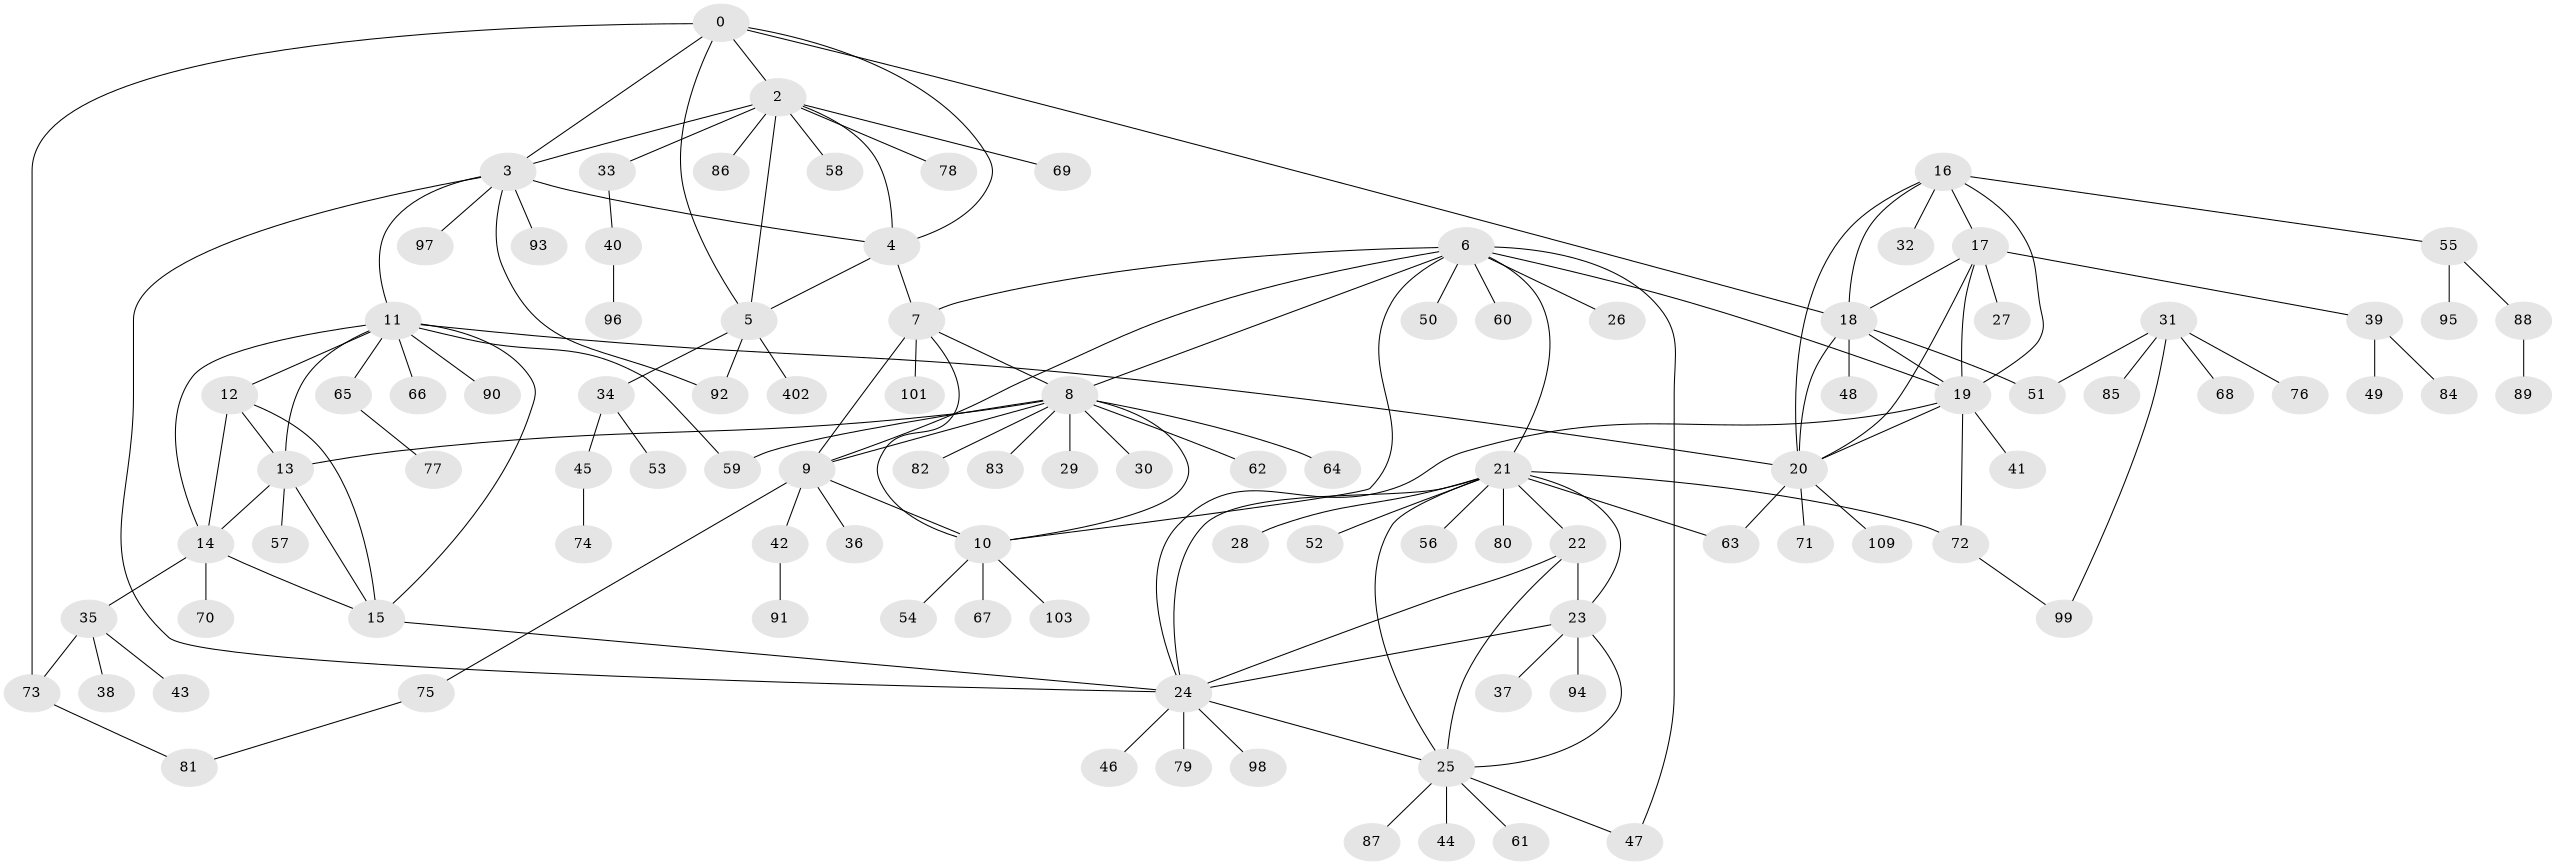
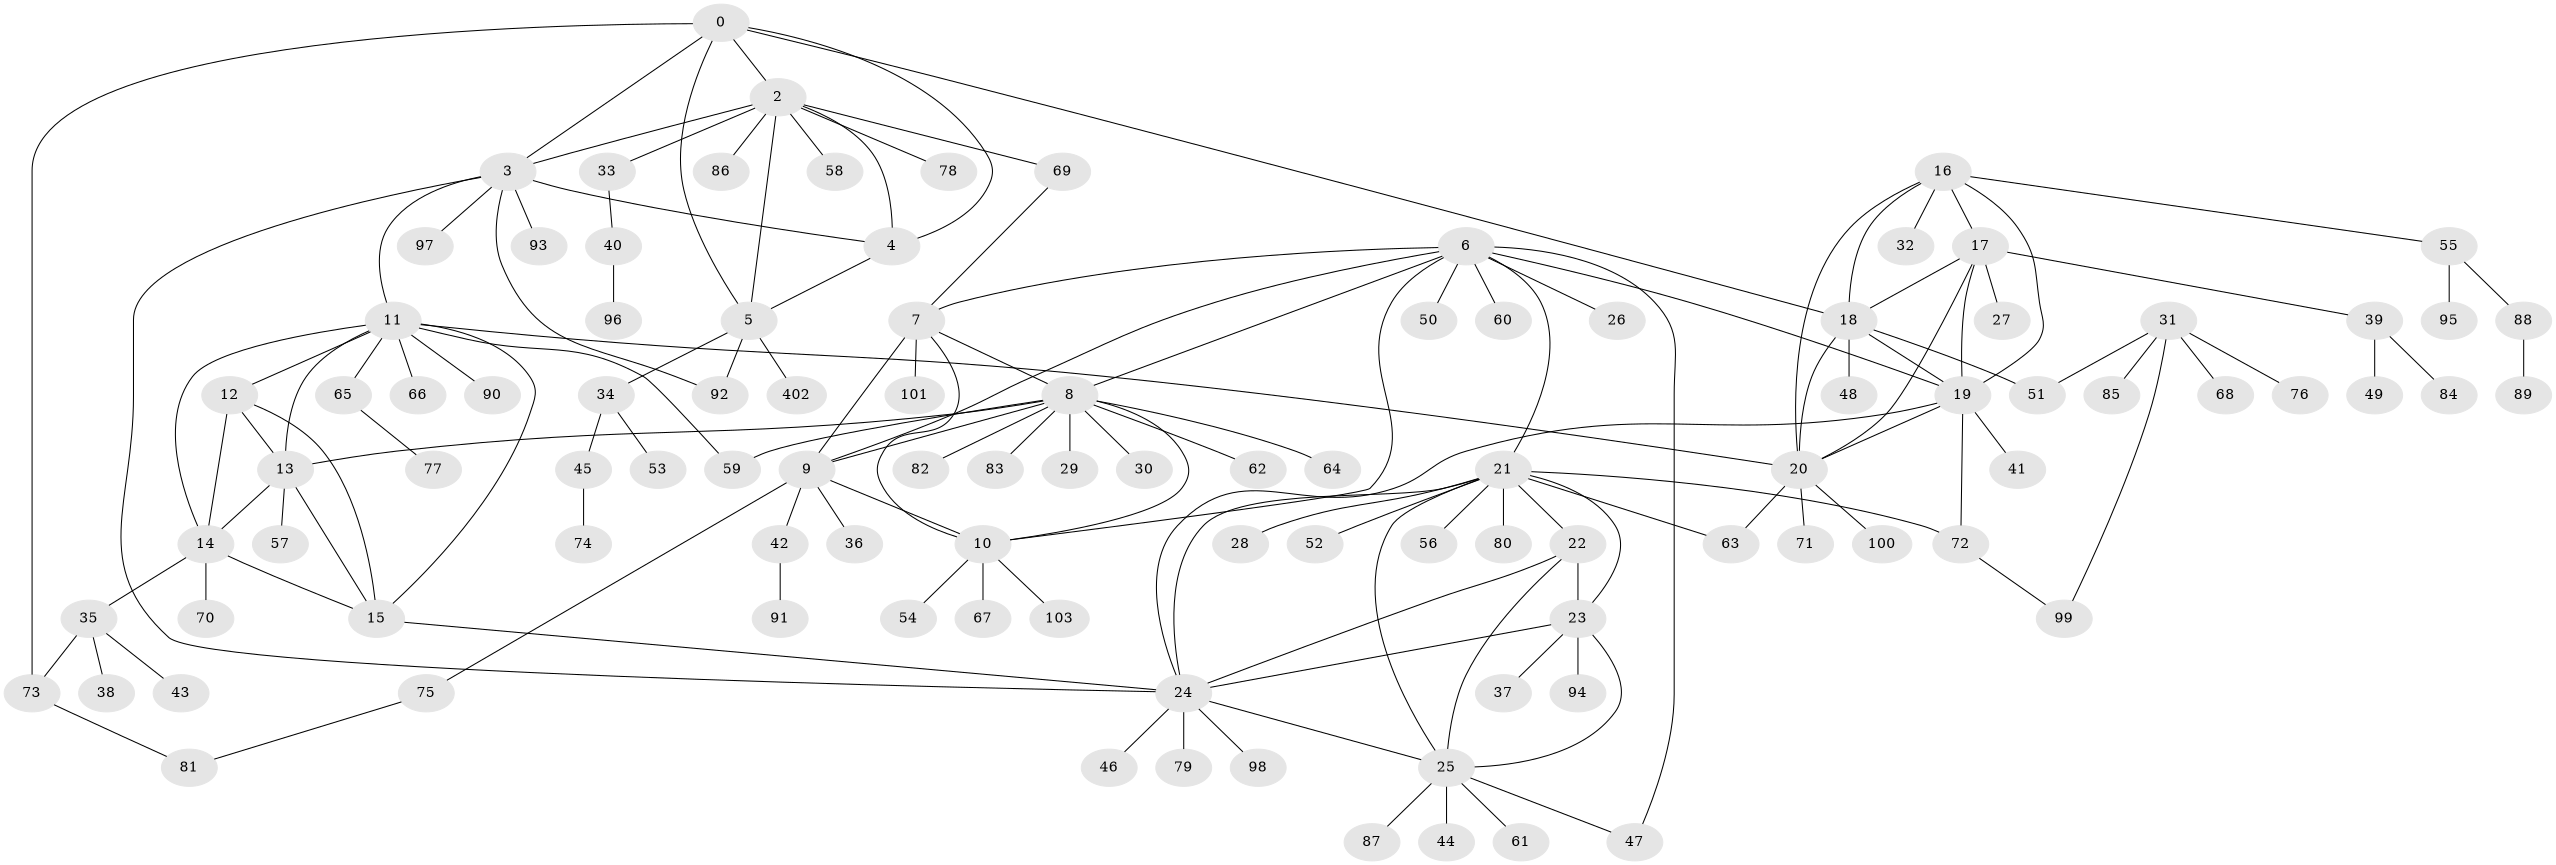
(904, 284) -> (990, 246)
(1882, 544) -> (1882, 544)
